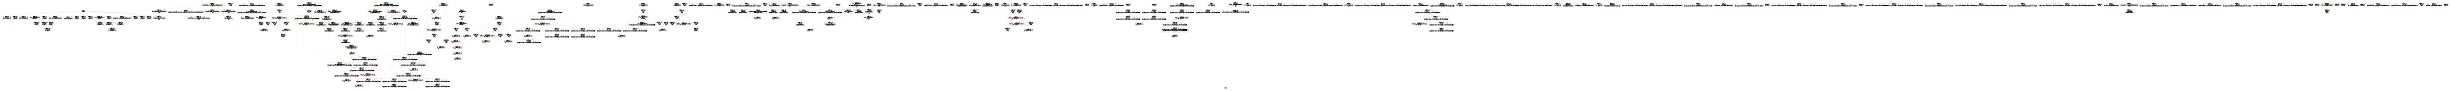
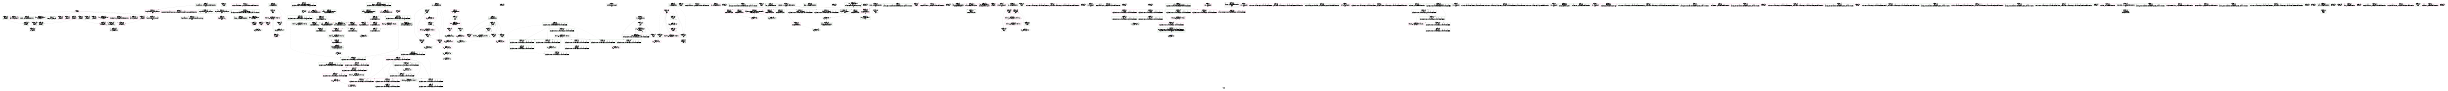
(109, 18) -> none
none -> (673, 24)
